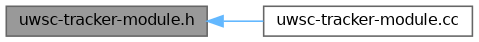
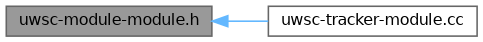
(107, 21) -> (109, 21)
